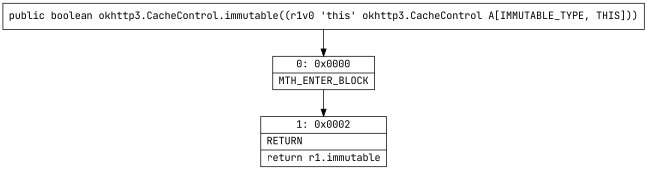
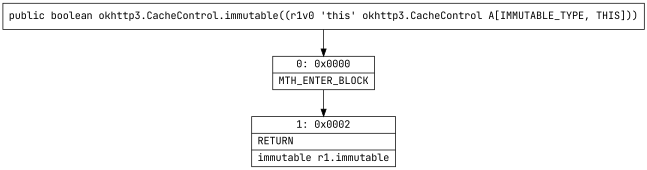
(324, 158) -> (324, 158)
